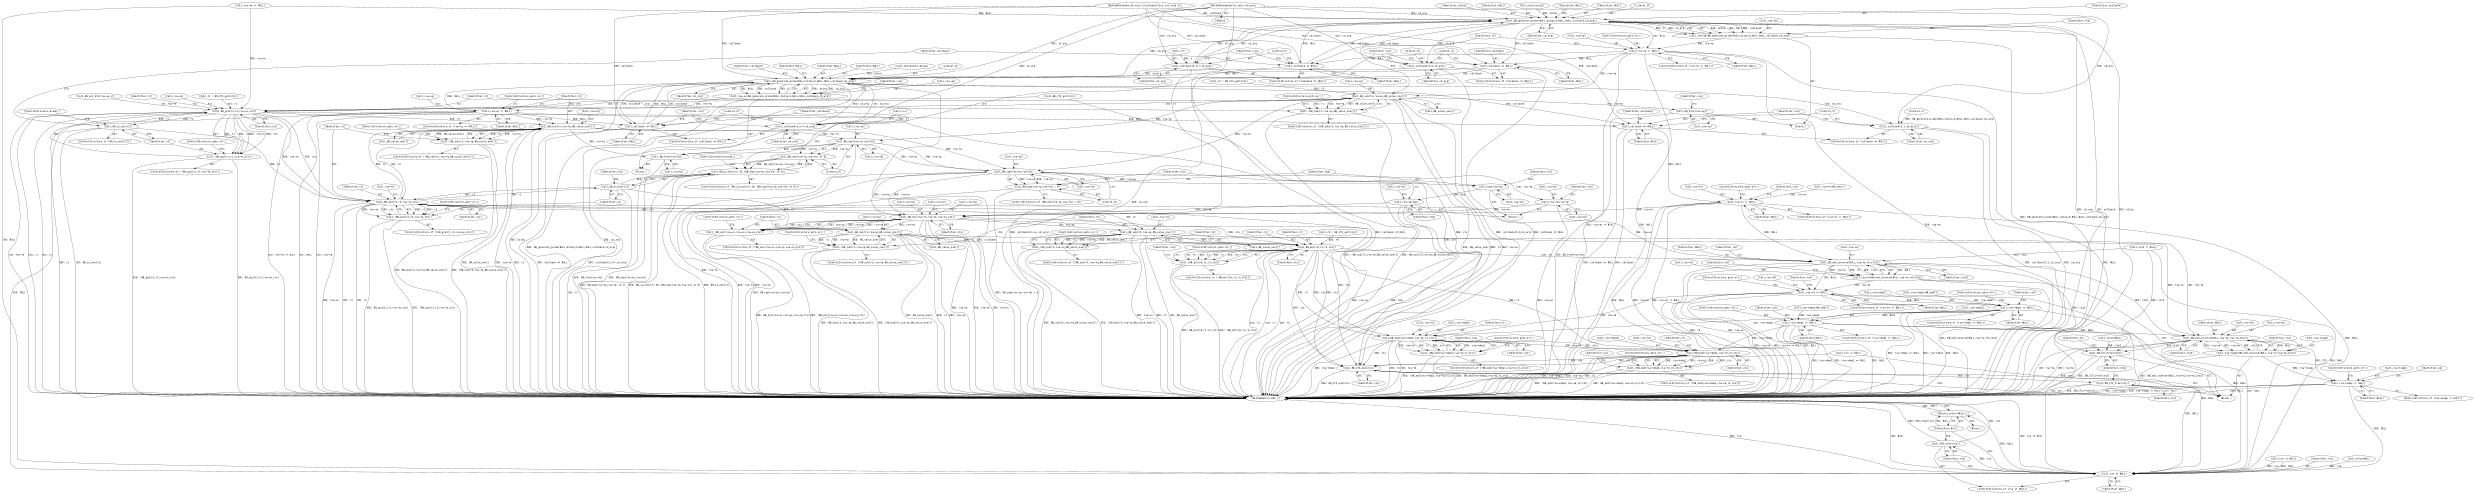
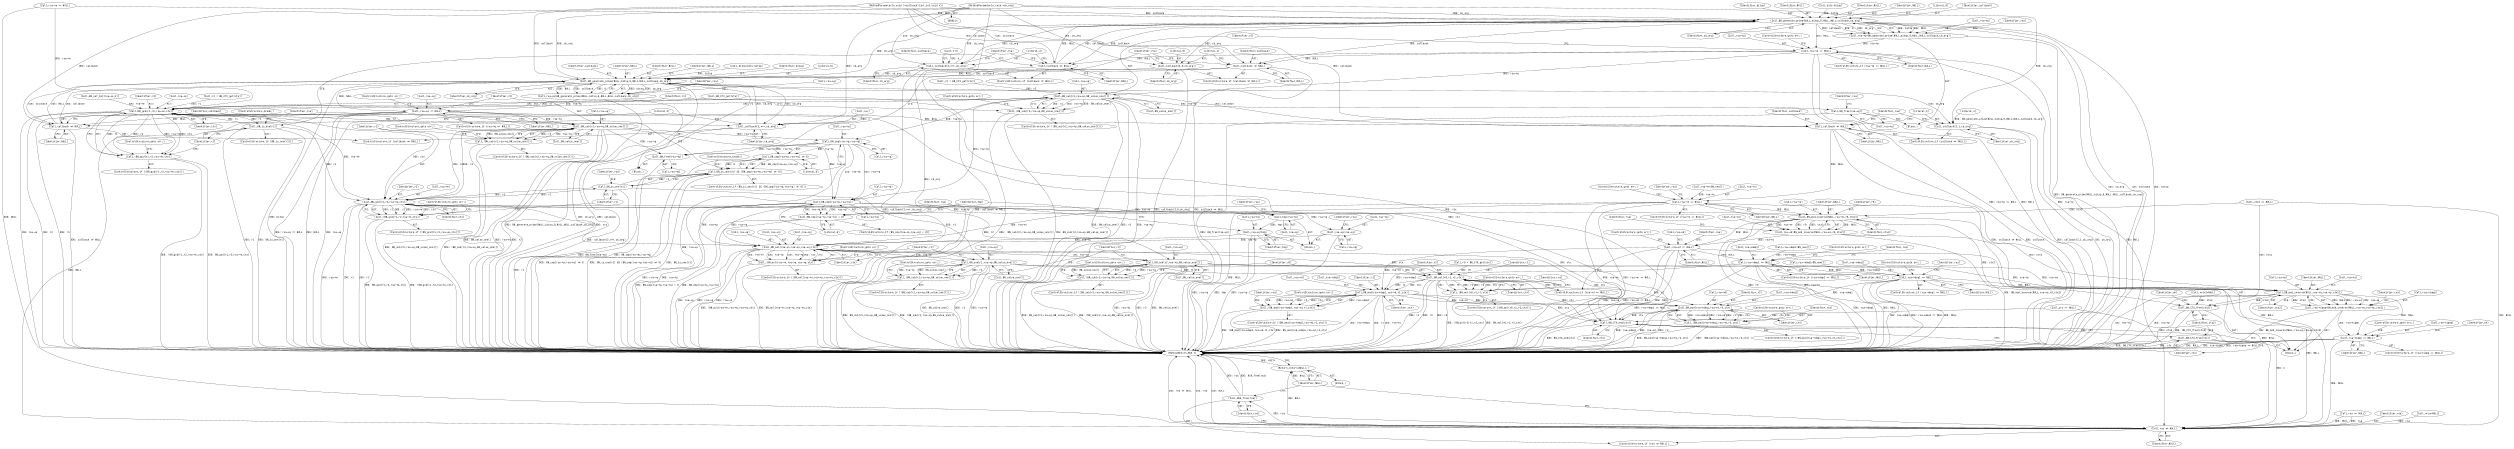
none -> (791, 66)
(1899, 127) -> (1953, 127)
(1576, 257) -> (1511, 281)
(2321, 361) -> (2407, 315)
(2237, 369) -> none
(2192, 414) -> (2281, 368)
